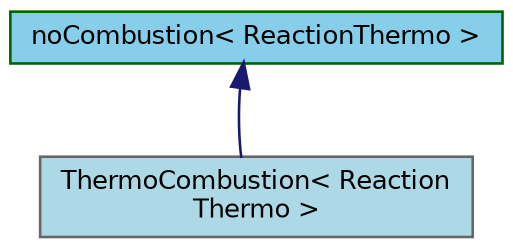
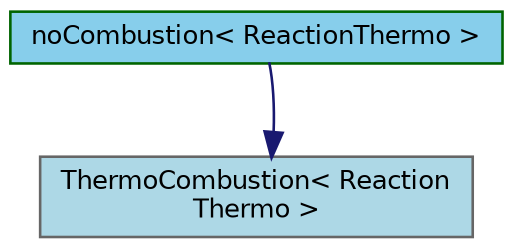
(239, 123) -> (273, 97)
